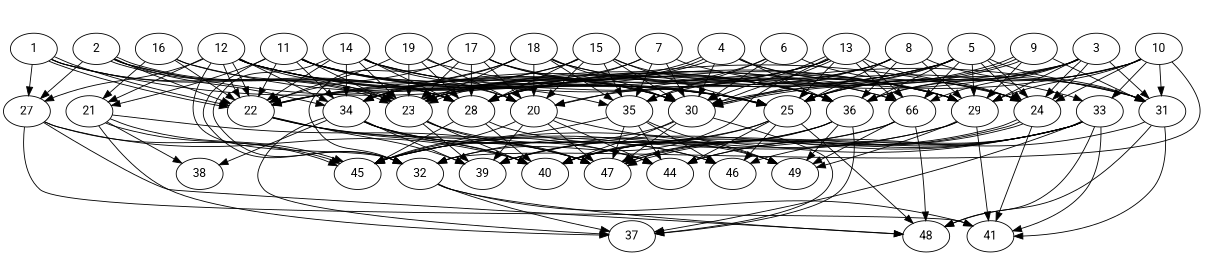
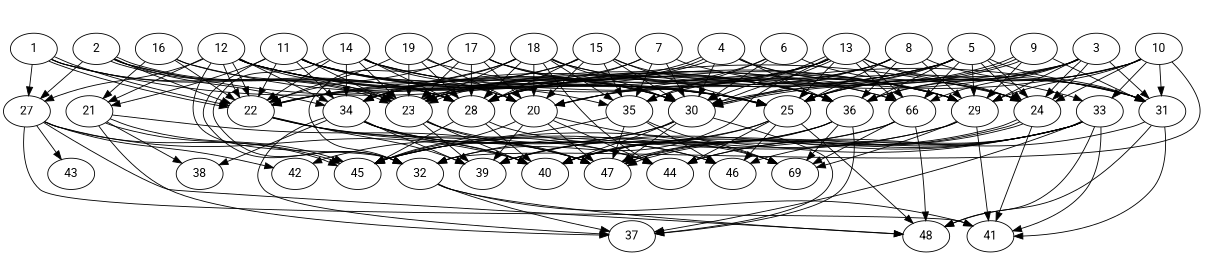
none -> (506, 77)
none -> (1000, 80)
none -> (697, 85)
(647, 139) -> (586, 115)
none -> (71, 174)
none -> (295, 174)
(795, 174) -> (795, 174)
